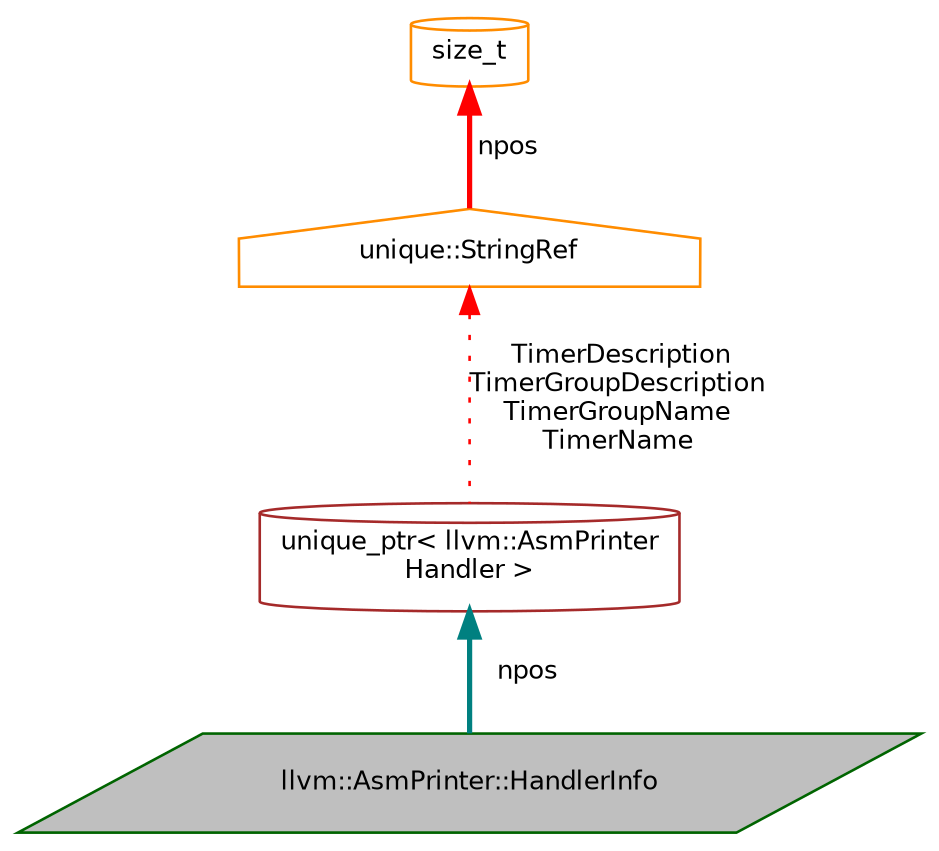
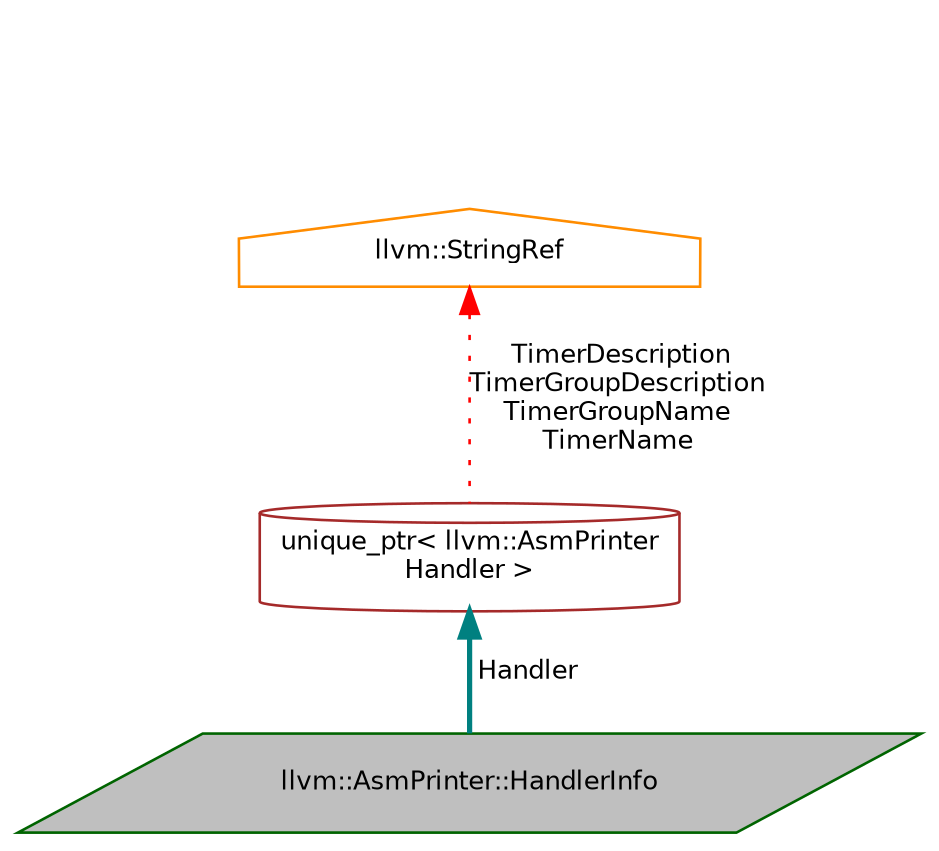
(470, 52) -> none
(470, 252) -> (470, 252)
(524, 672) -> (524, 672)
